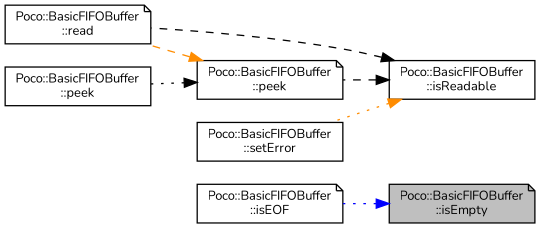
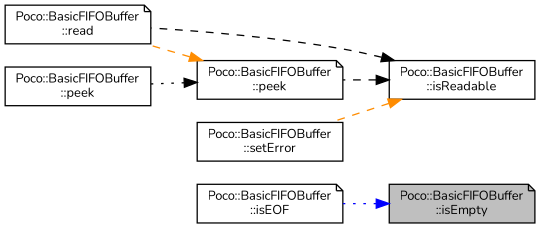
(360, 113) -> (360, 113)
